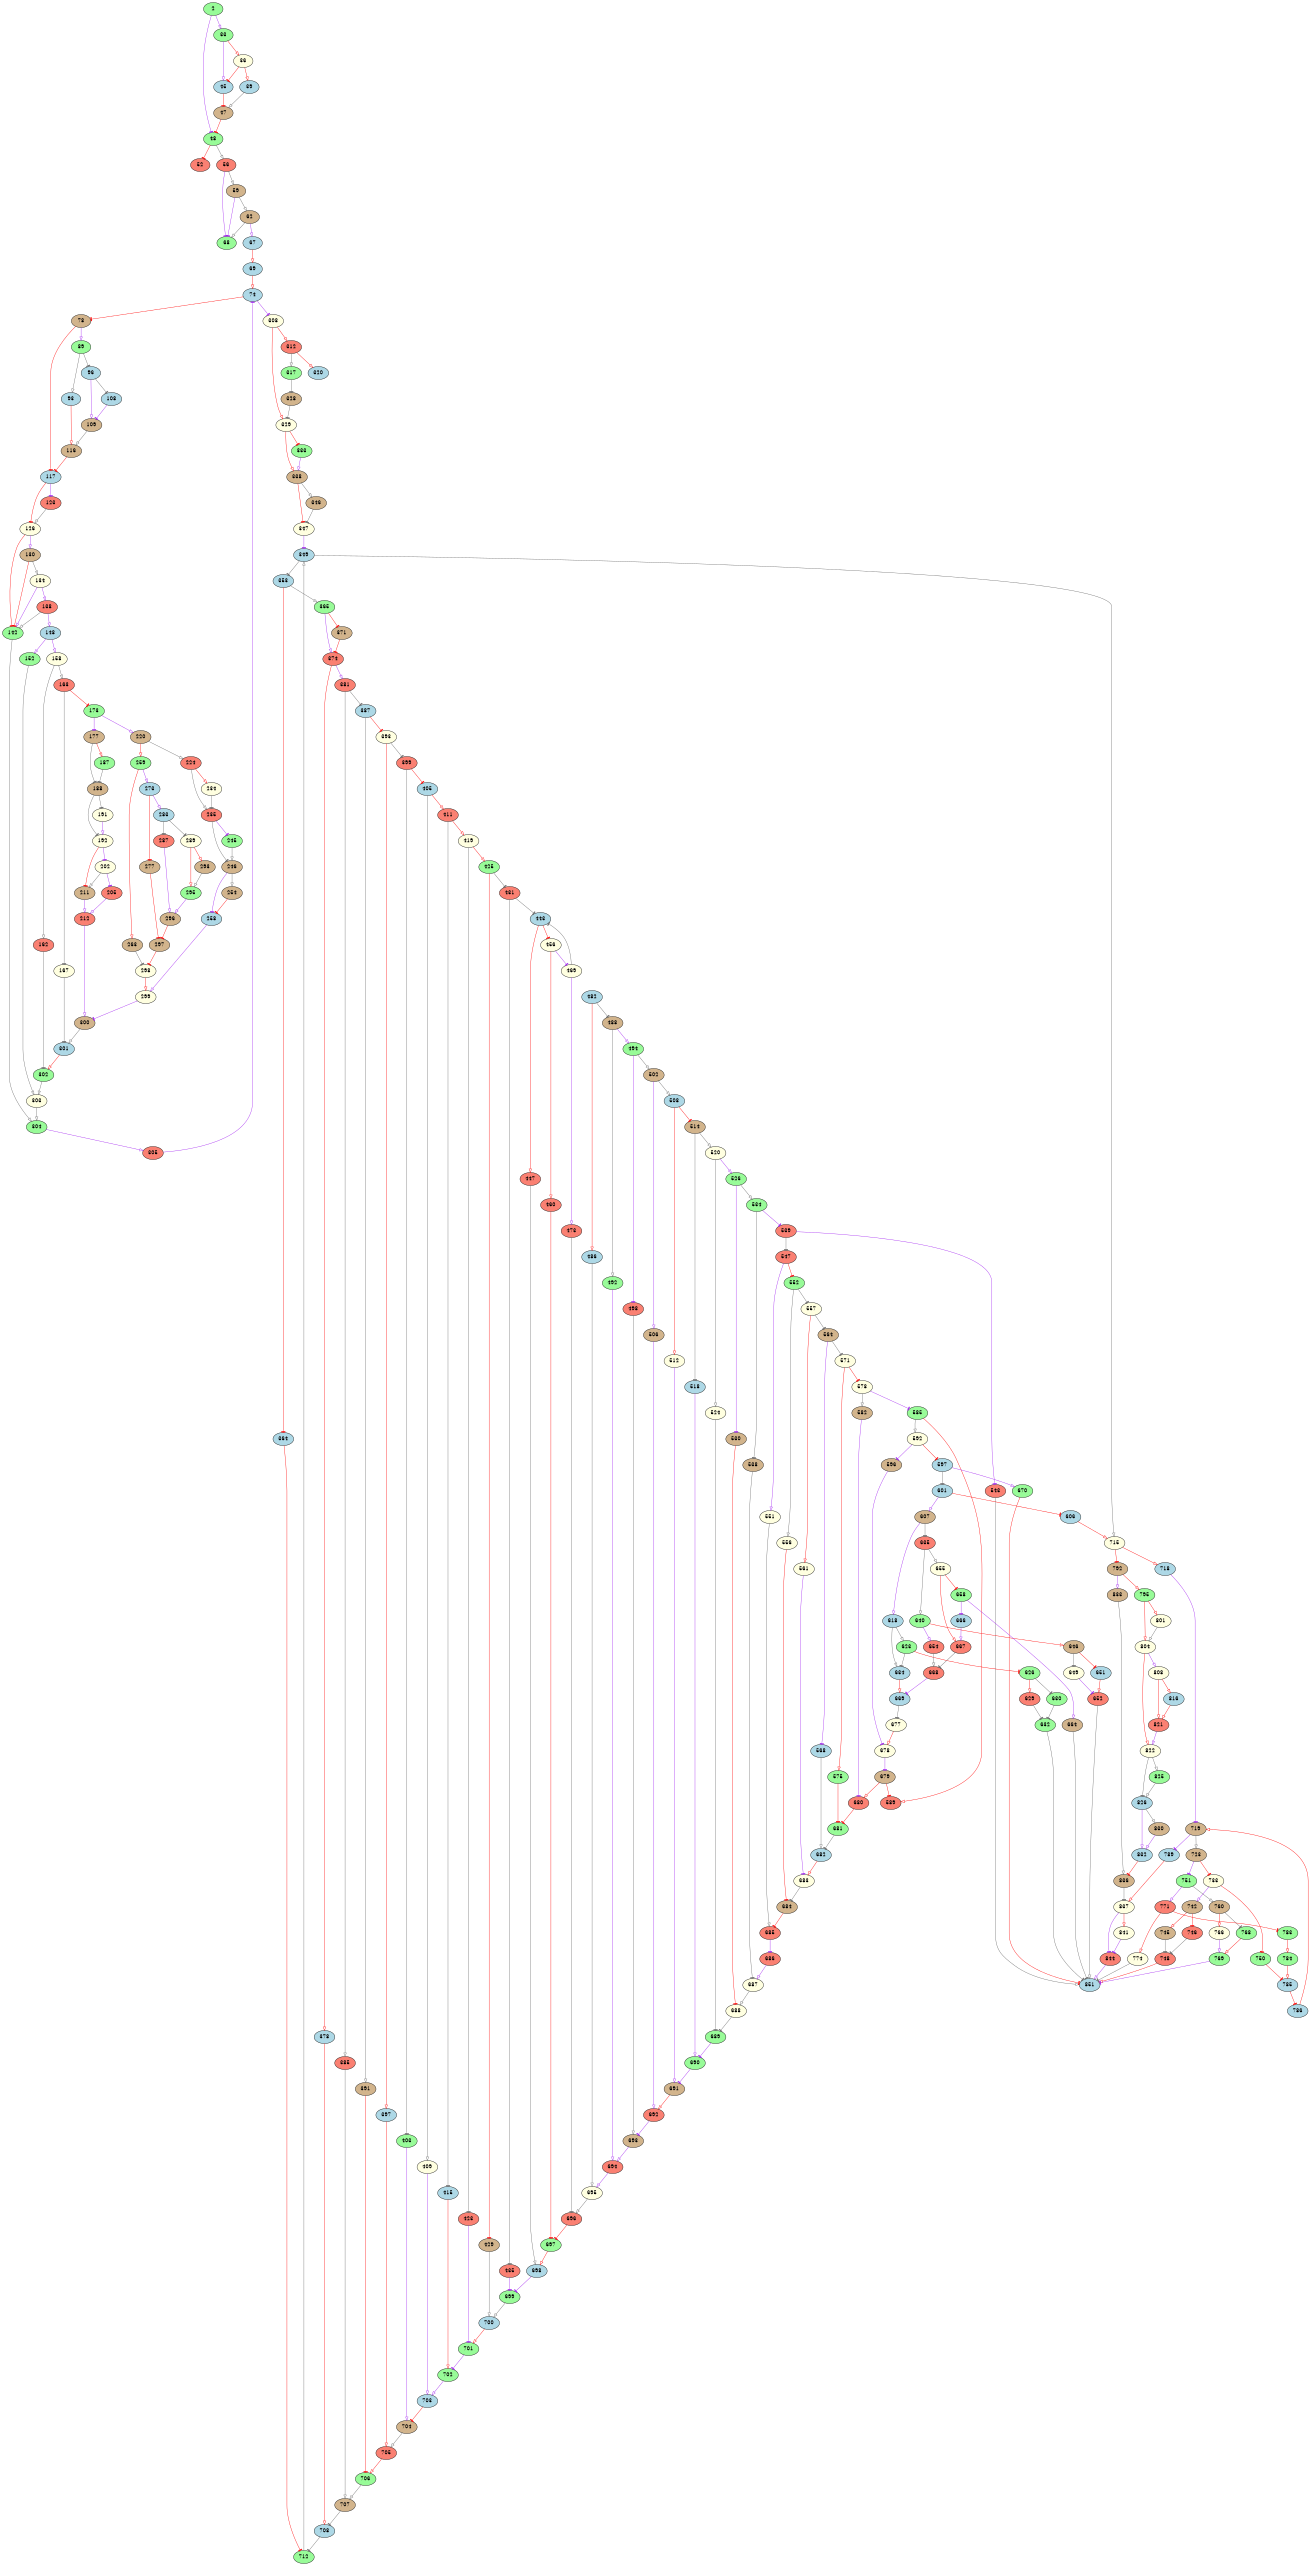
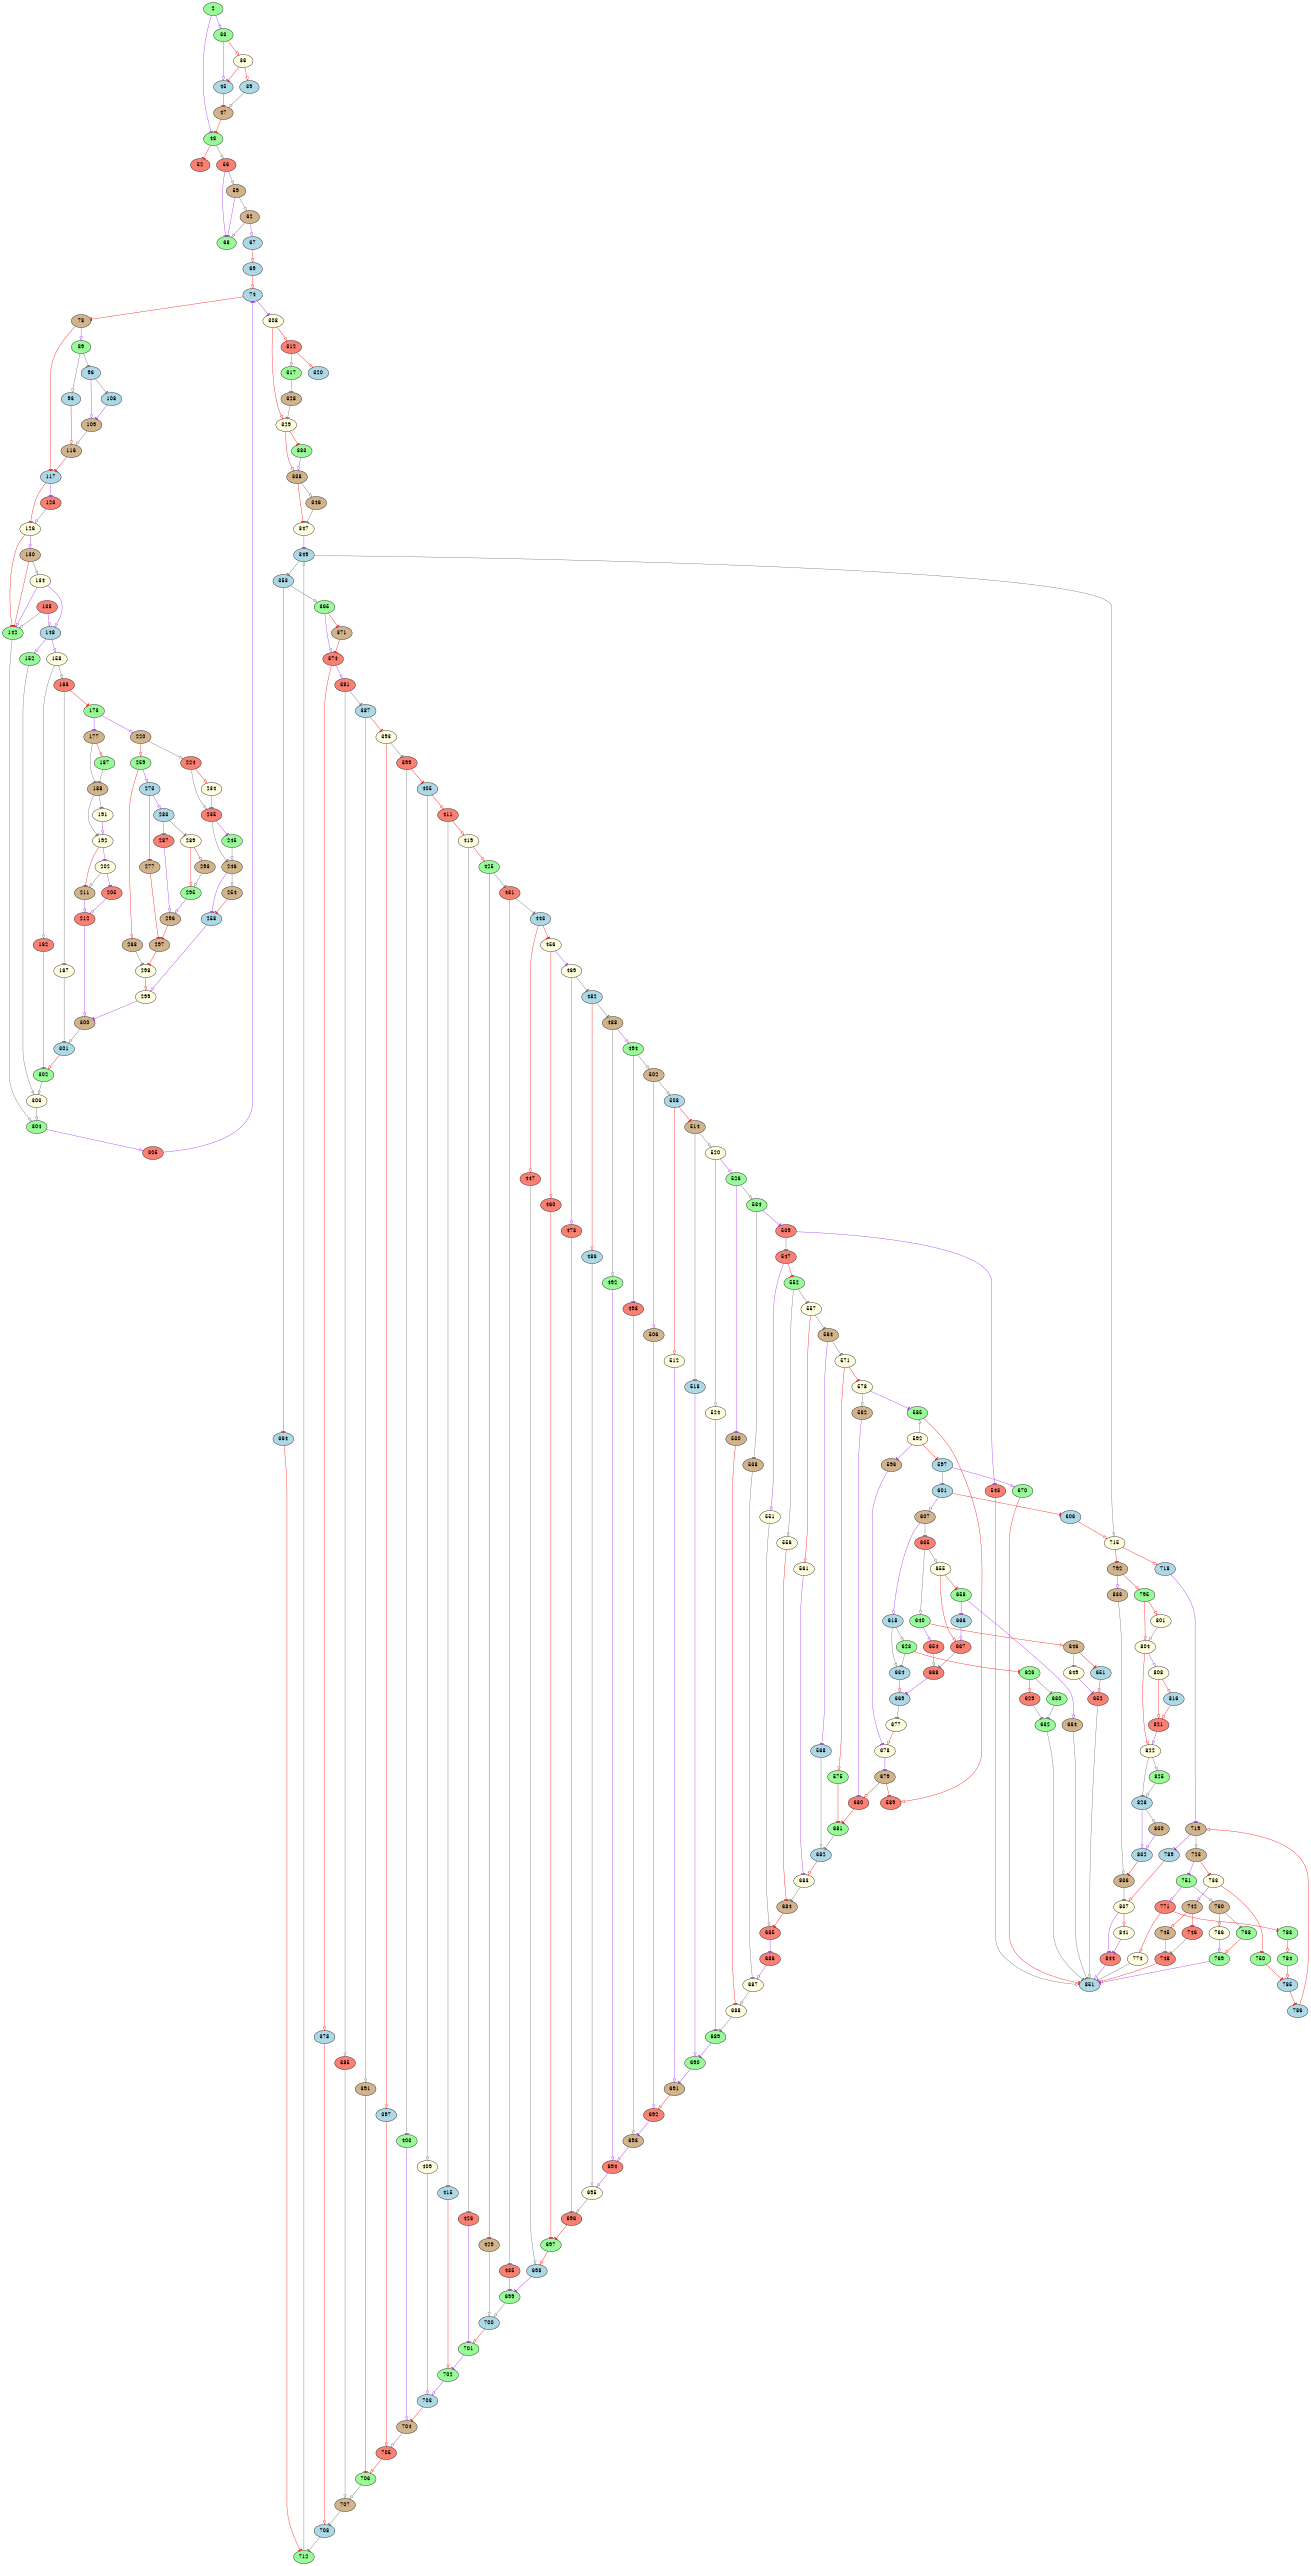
(43, 592) -> (62, 603)
(566, 941) -> (581, 983)
(915, 1424) -> (920, 1428)
